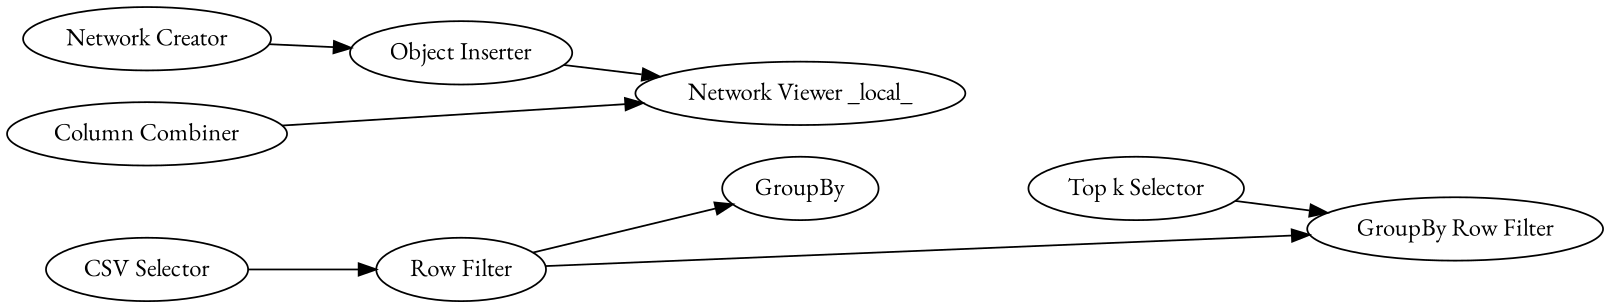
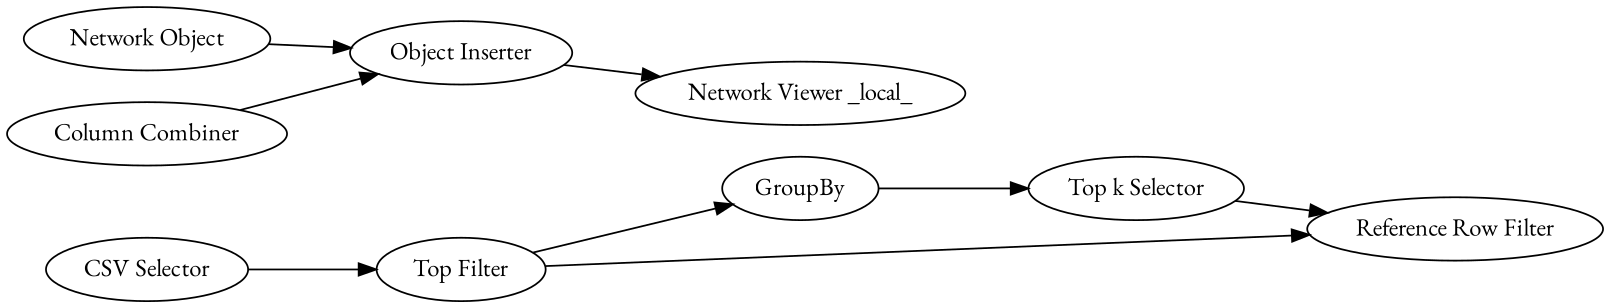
(147, 39) -> (147, 39)
(454, 115) -> (301, 94)
none -> (944, 188)
(1455, 229) -> (1455, 229)
(461, 269) -> (461, 269)
